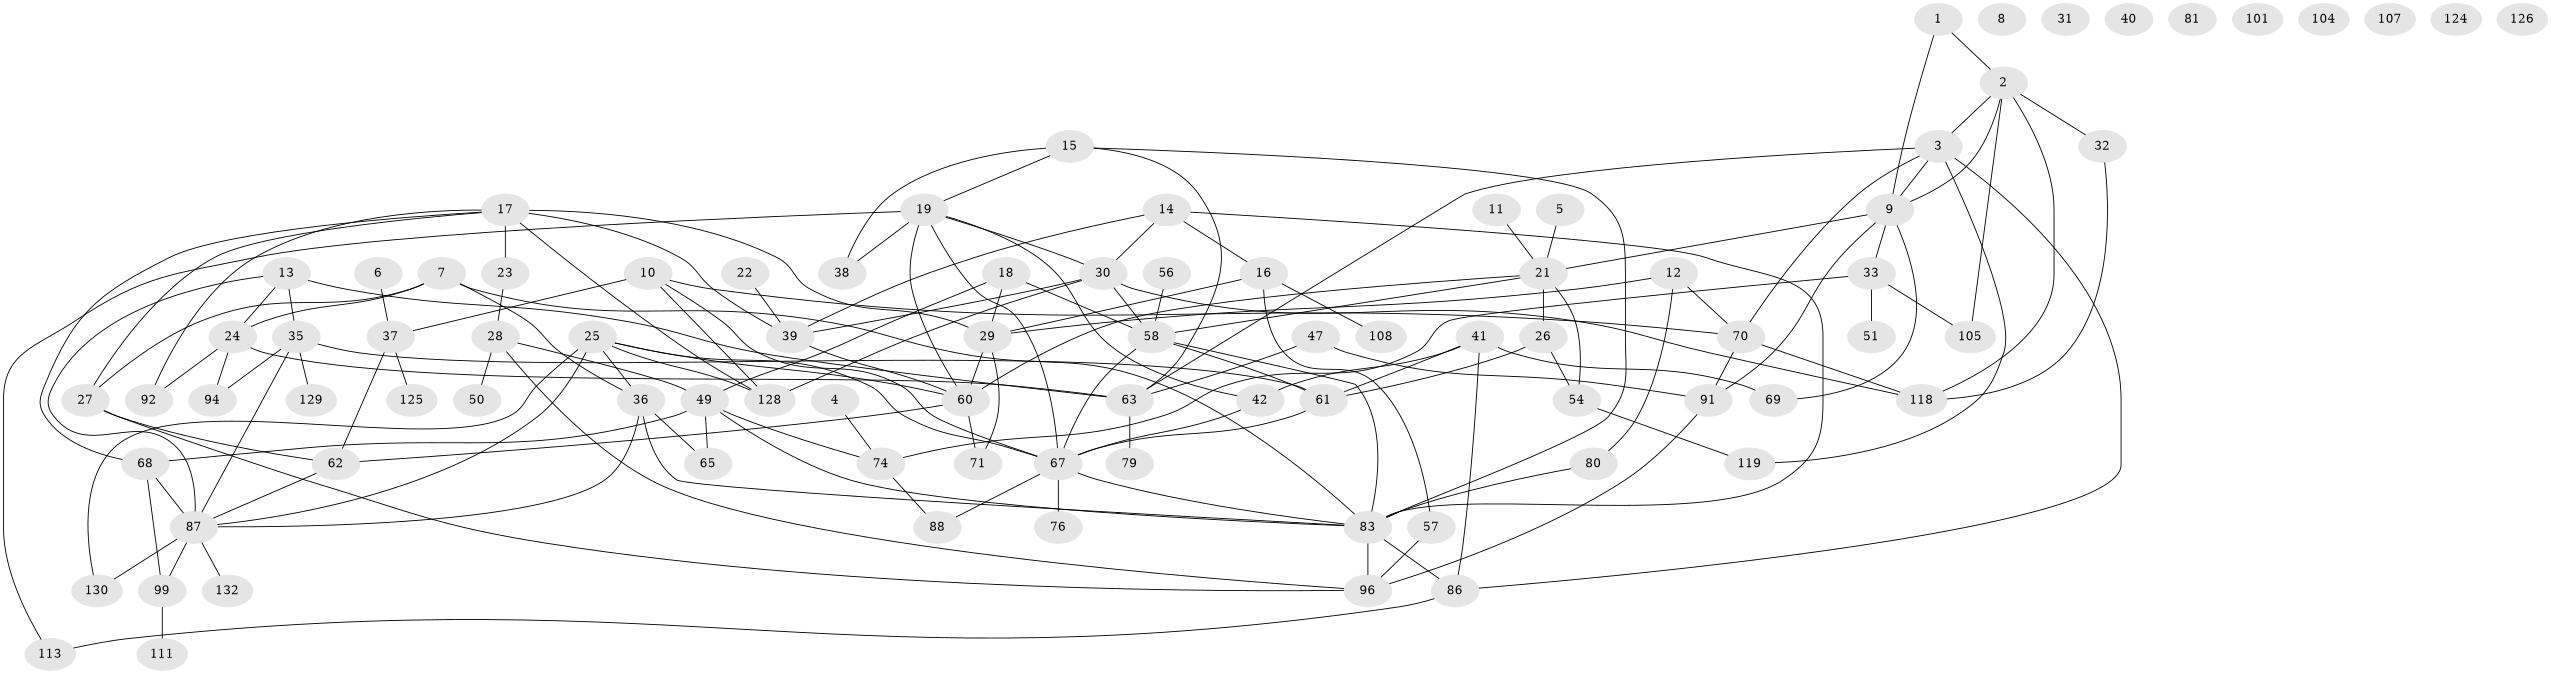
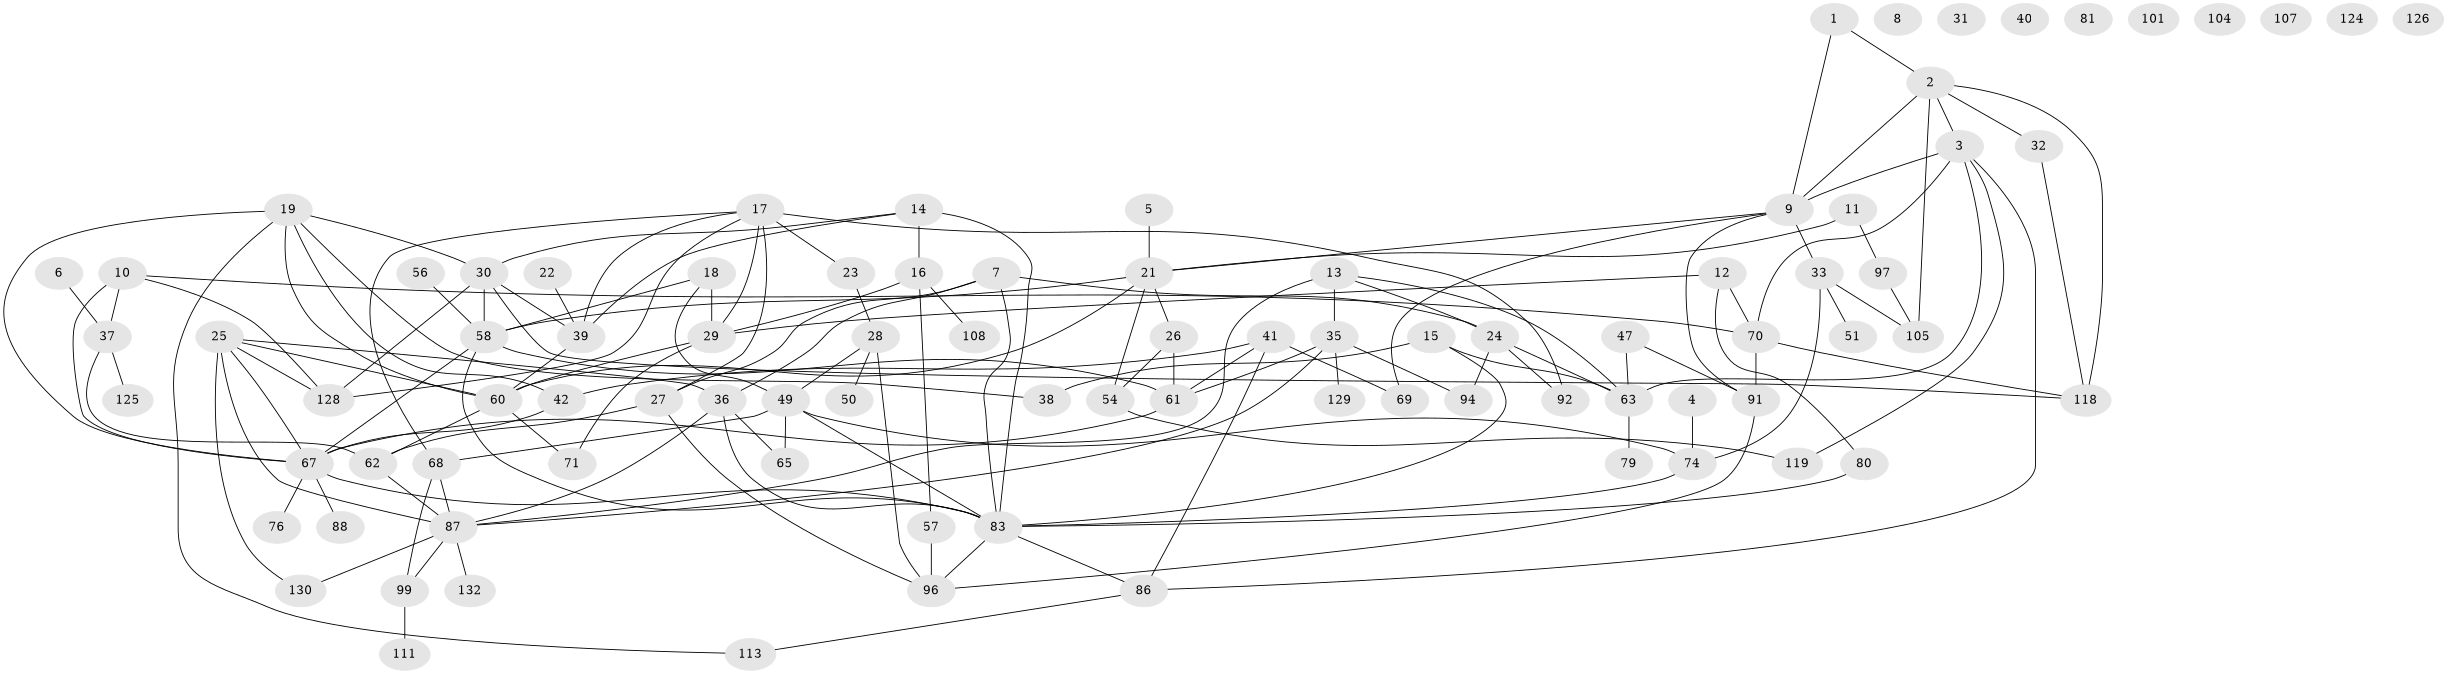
(997, 178) -> none
none -> (1883, 273)
(909, 496) -> (1350, 513)
